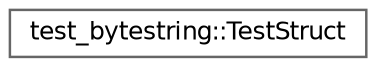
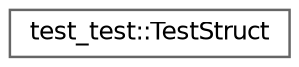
(188, 33) -> (150, 33)
